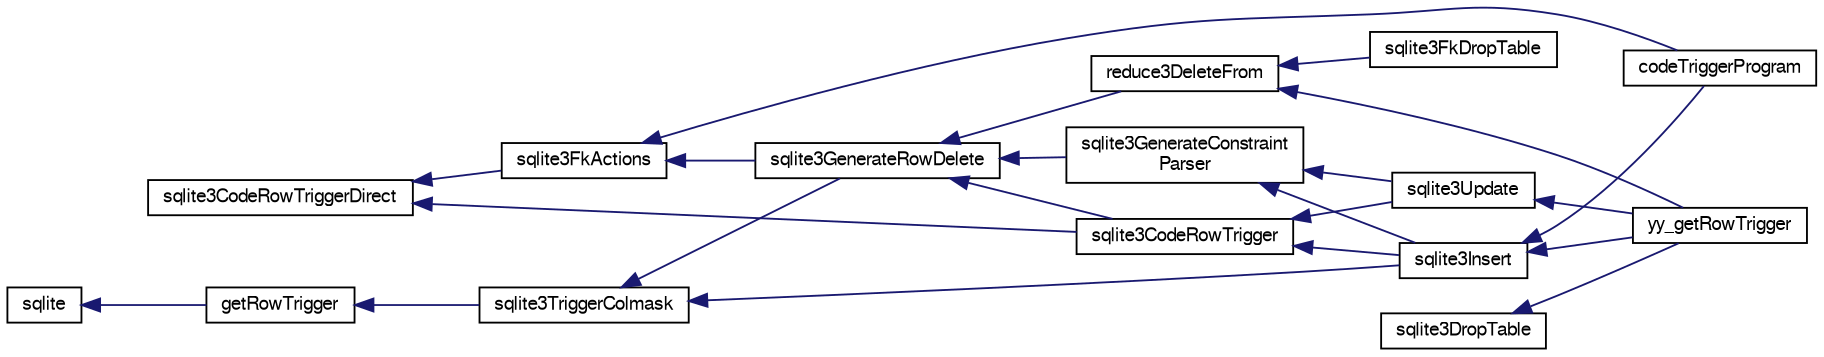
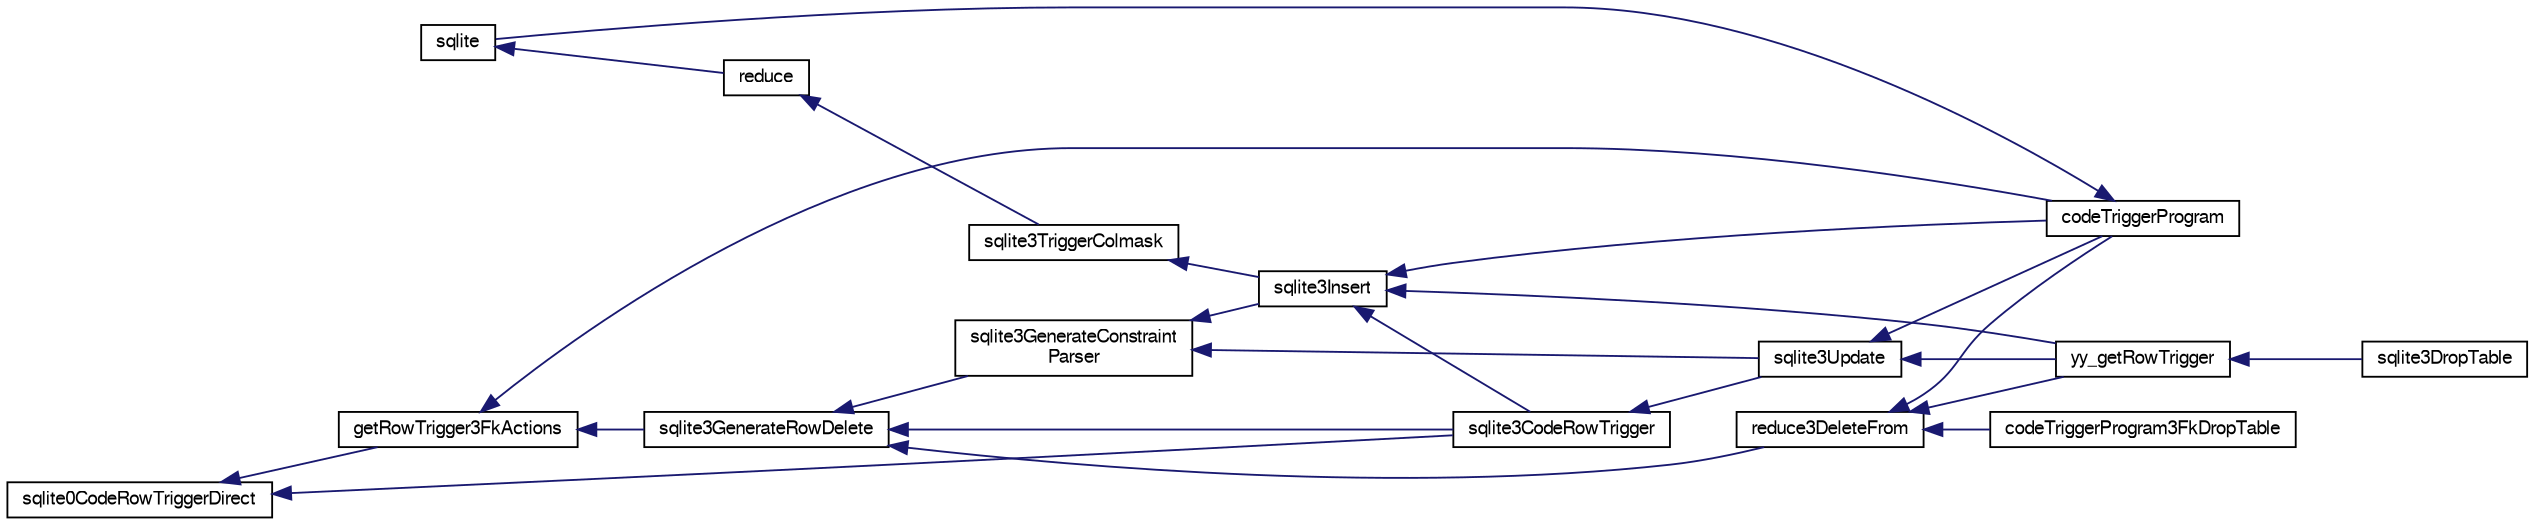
none -> (1315, 7)
(1464, 50) -> (2143, 430)
(584, 161) -> (458, 430)
(280, 198) -> (140, 500)
(739, 229) -> none
(1356, 251) -> (1454, 366)
(1605, 276) -> (2306, 359)
none -> (1995, 285)
(280, 305) -> (766, 78)
none -> (2003, 313)
